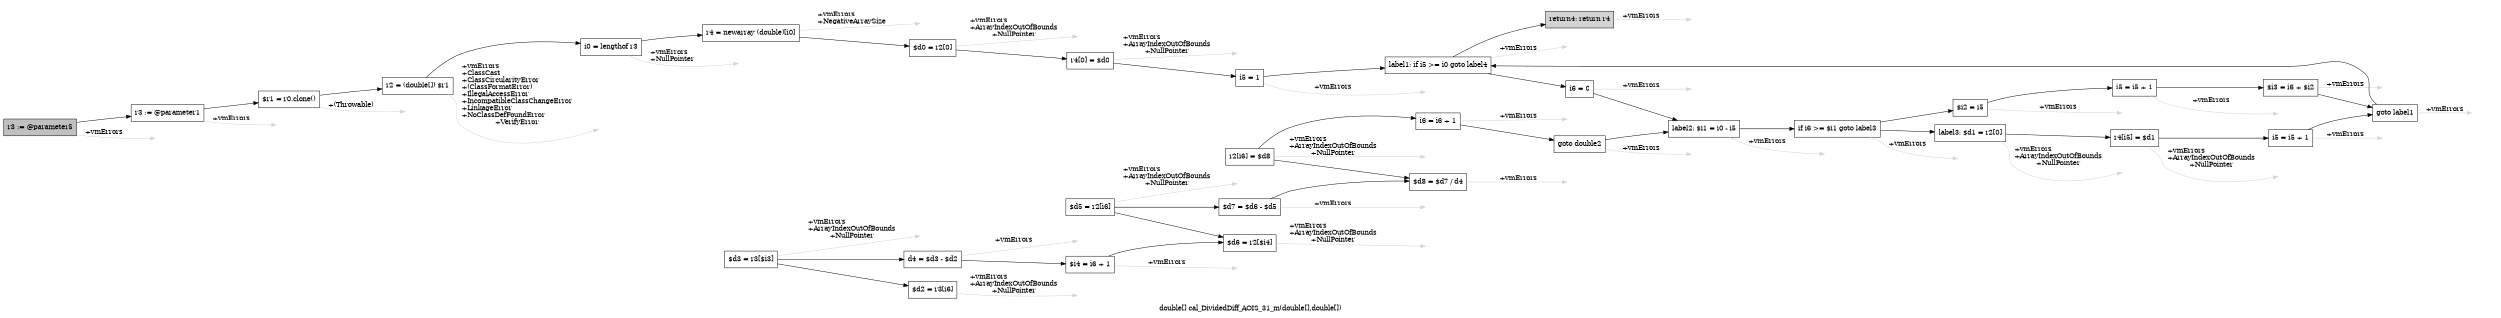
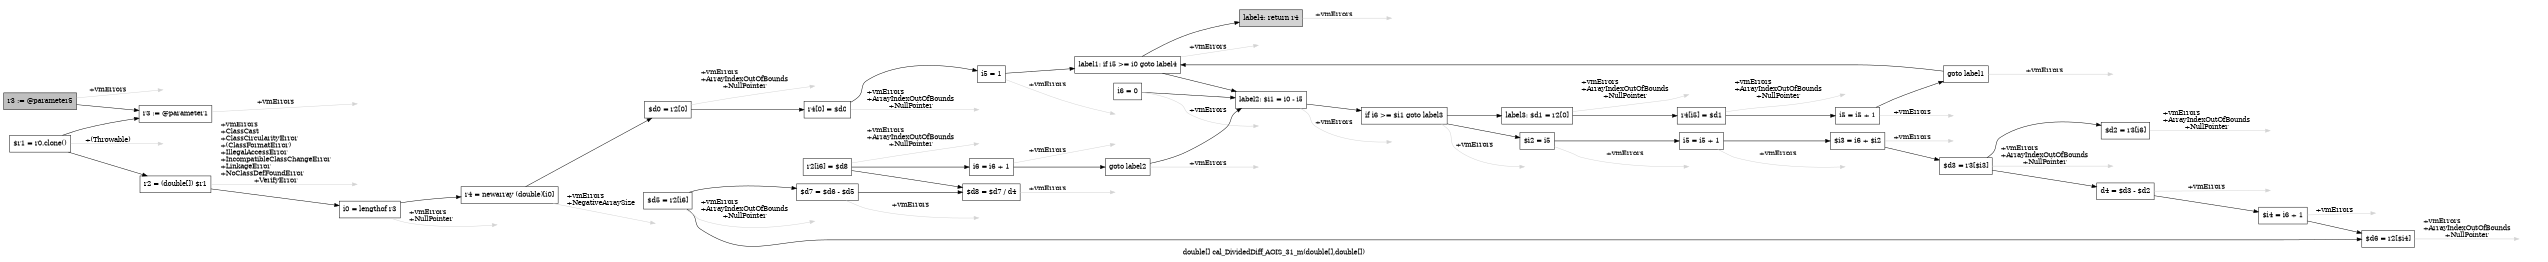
(1580, 20) -> (1271, 18)
(1525, 80) -> (1197, 82)
(2343, 100) -> (1910, 153)
(229, 106) -> (98, 125)
(1580, 144) -> (1128, 167)
